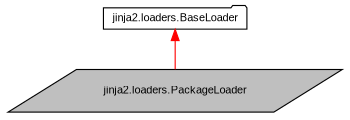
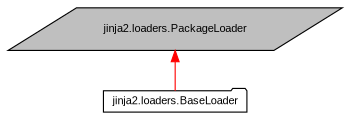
(175, 55) -> (175, 76)
